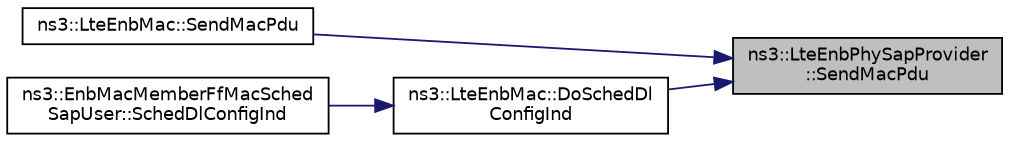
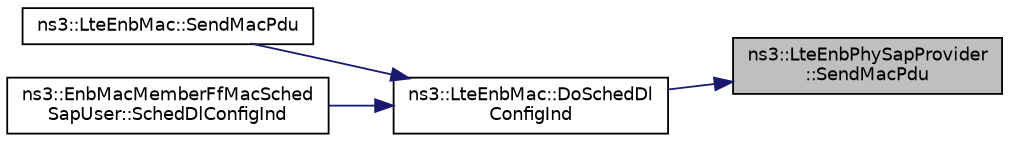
(514, 46) -> (321, 59)
